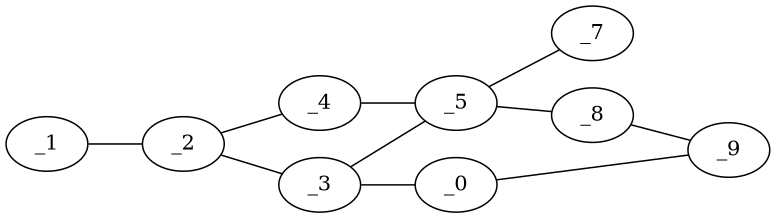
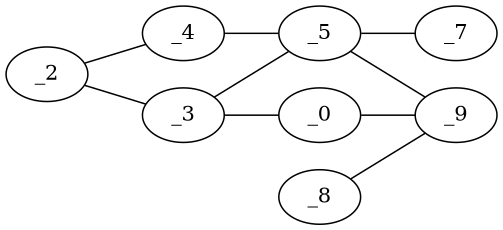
(524, 109) -> (388, 74)
(47, 144) -> none
